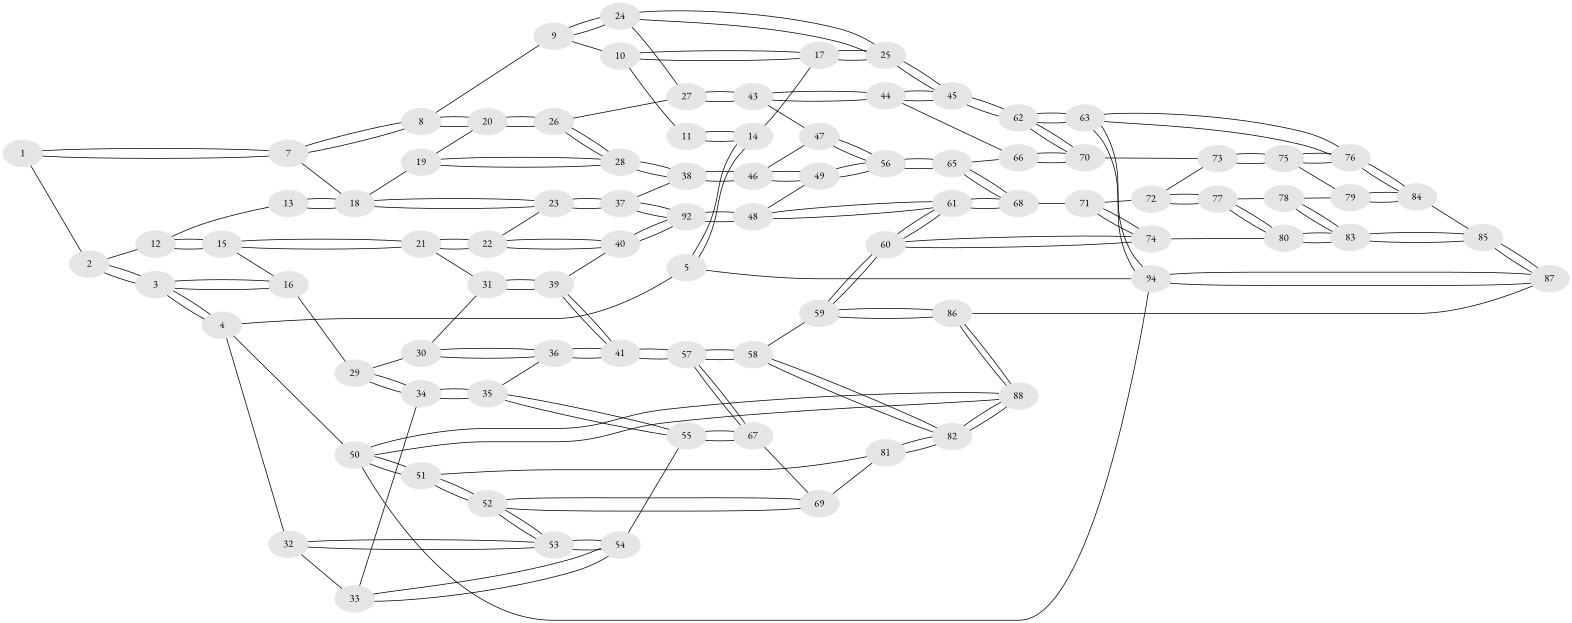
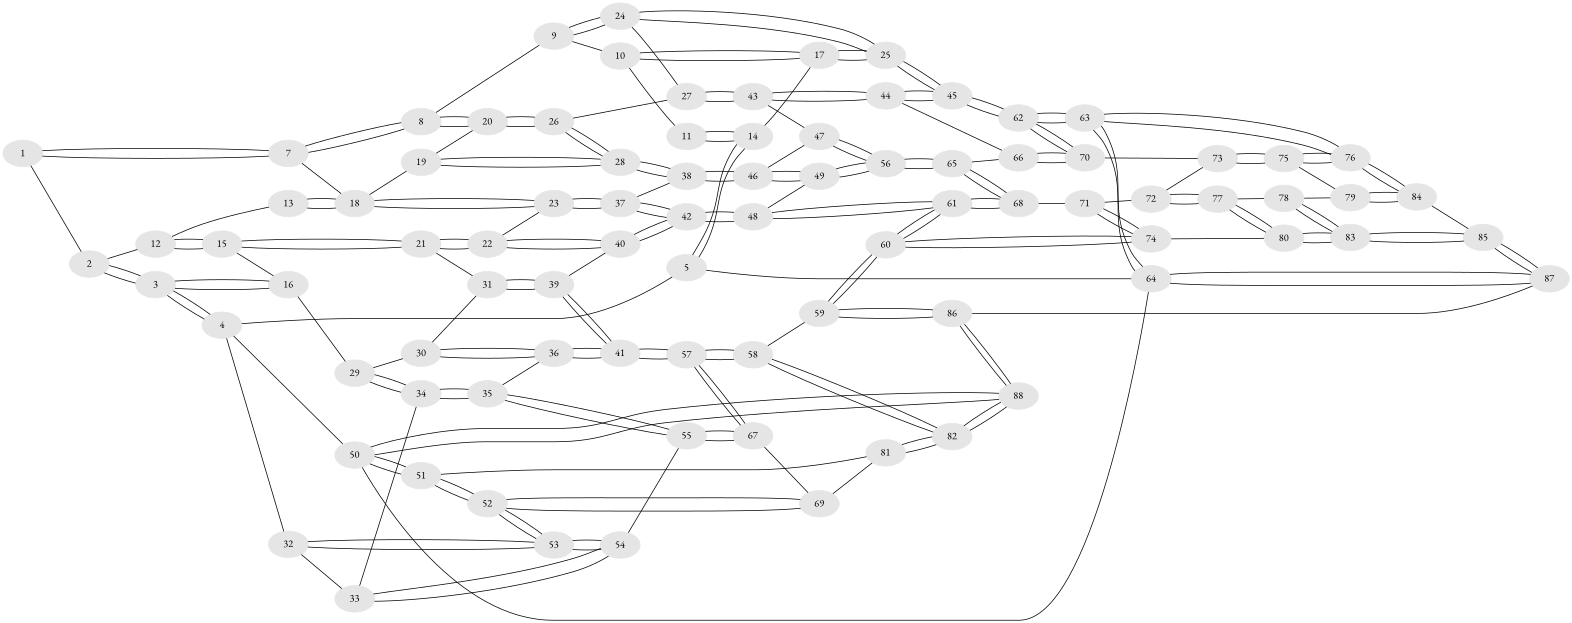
(687, 217) -> (687, 217)
(1151, 279) -> (1151, 279)
